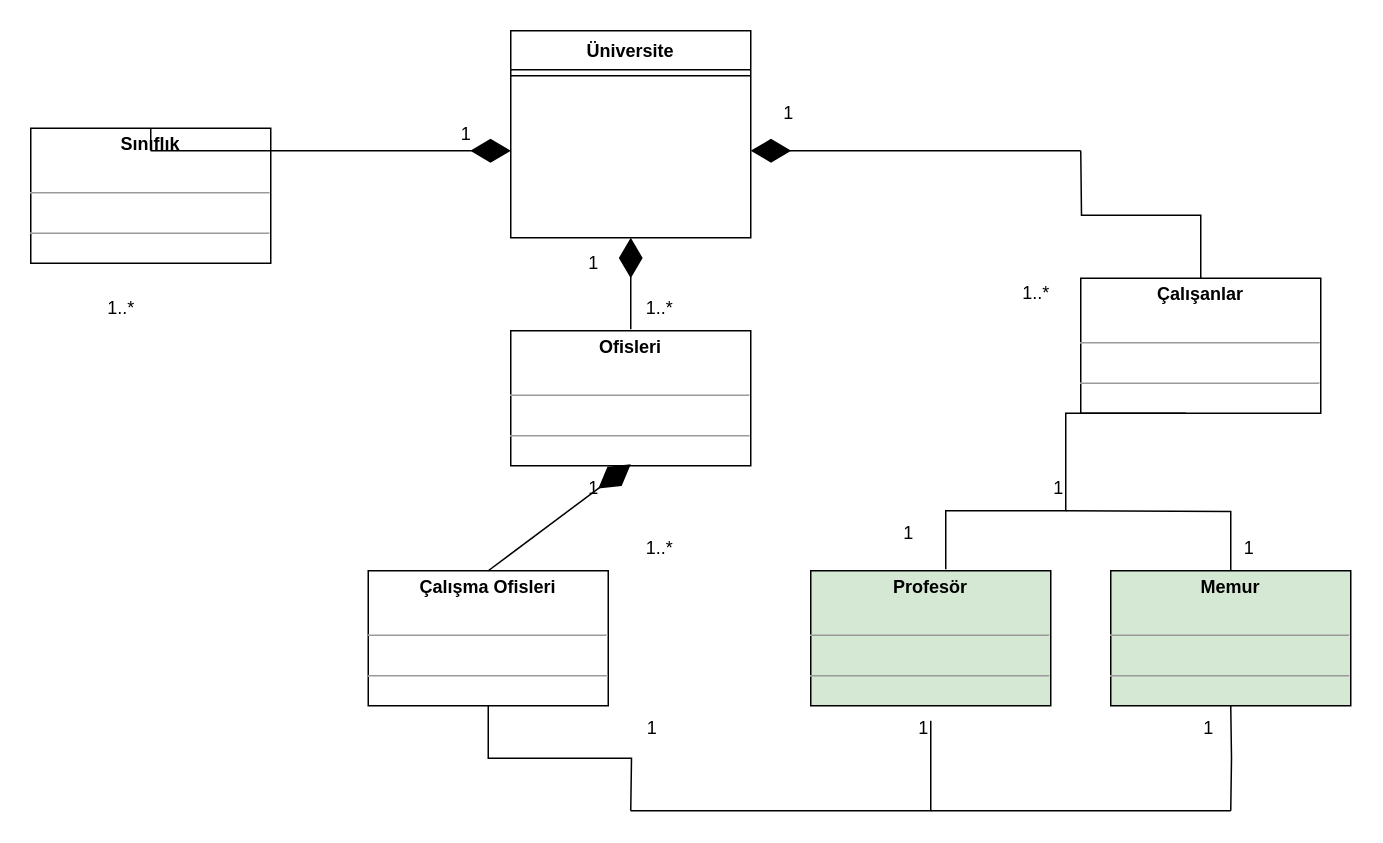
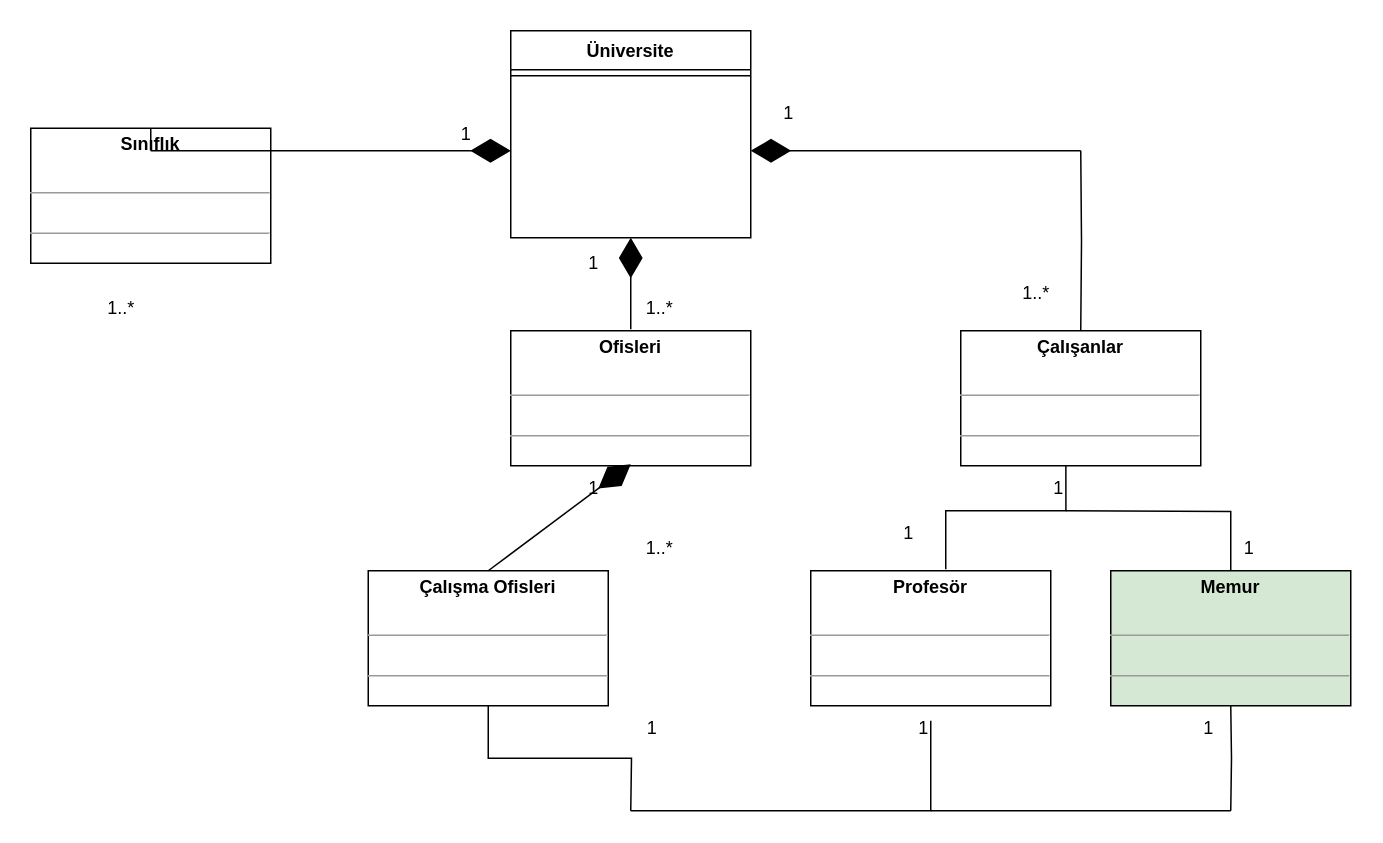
(1201, 346) -> (1081, 398)
(931, 638) -> (931, 638)
